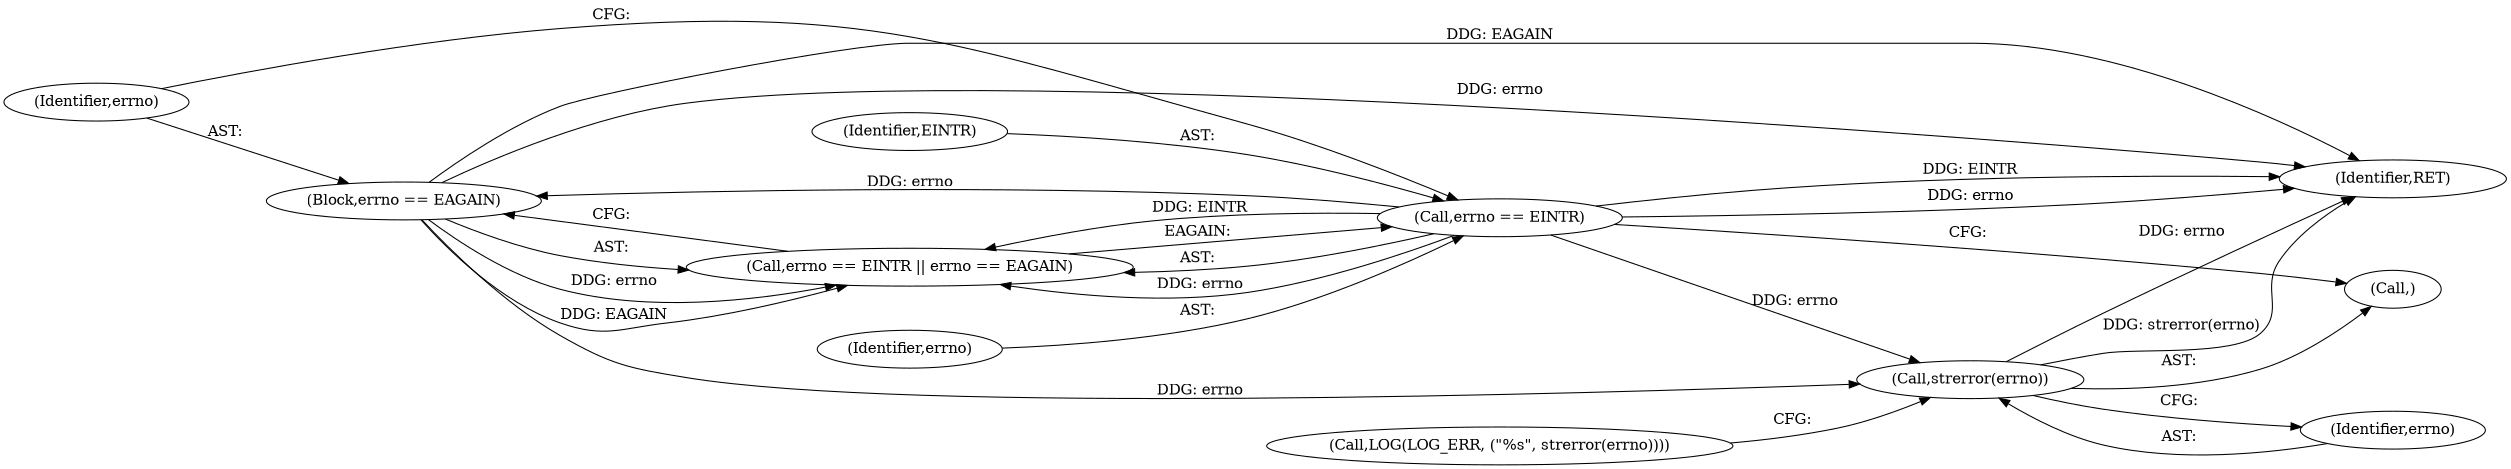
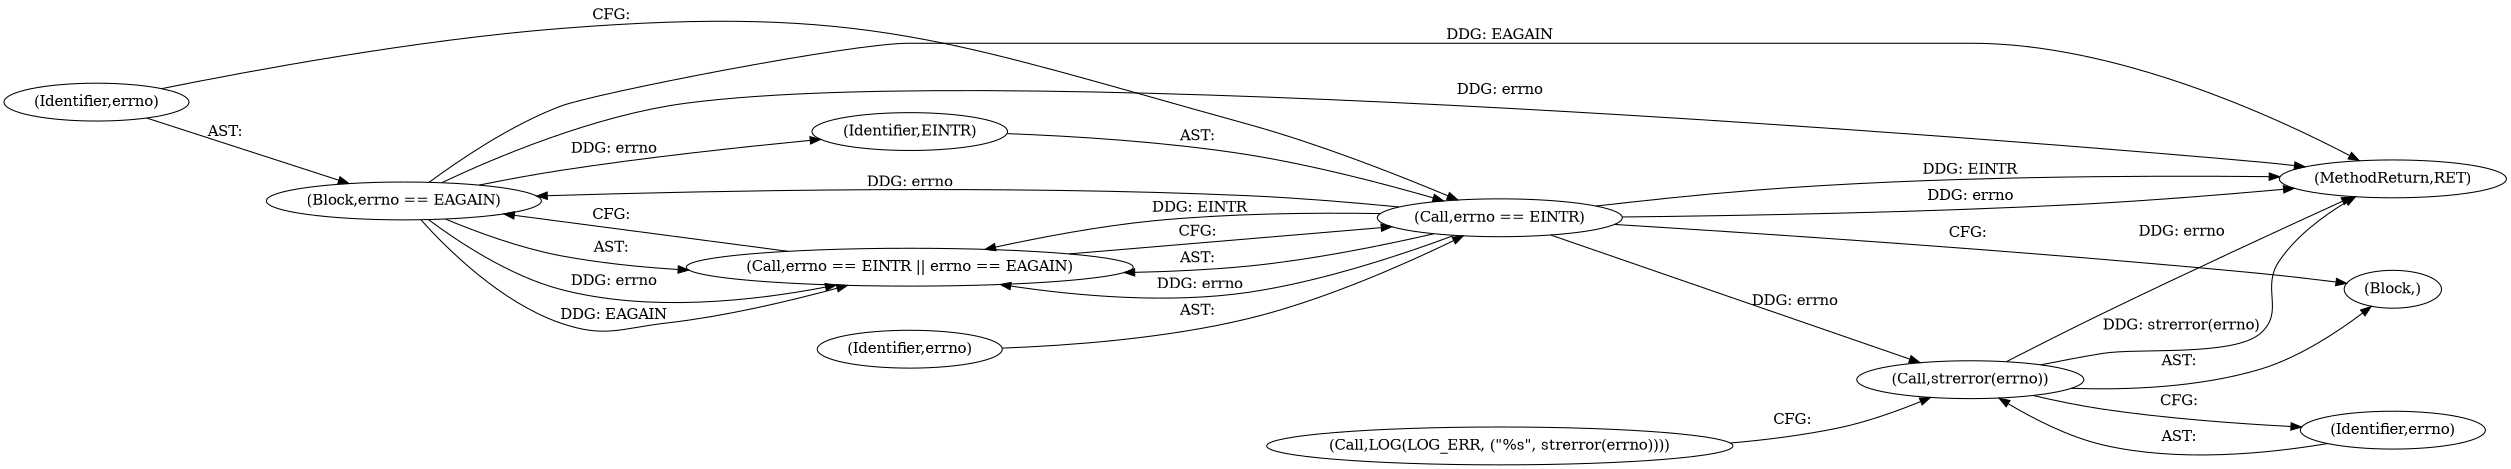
(2393, 179) -> (2393, 179)
(1200, 232) -> (1200, 232)
(2393, 289) -> (2393, 289)
(1110, 398) -> (644, 159)
